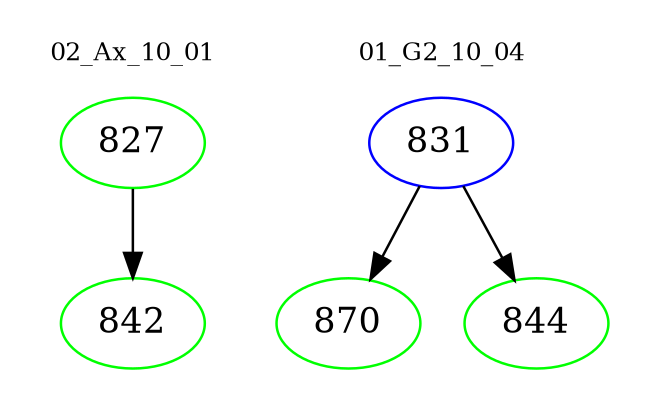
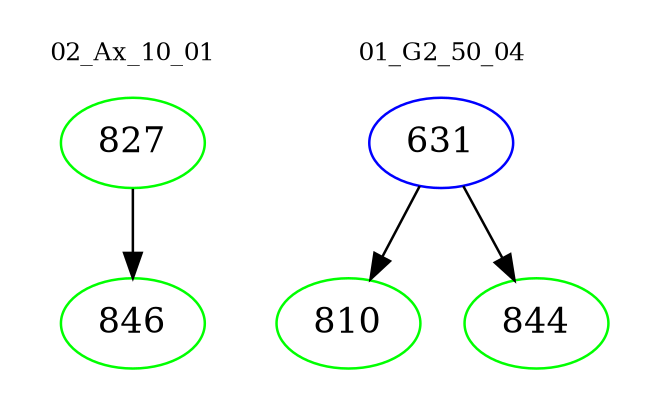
(442, 54) -> (442, 54)
(441, 143) -> (441, 143)
(133, 323) -> (133, 323)
(348, 323) -> (348, 323)
